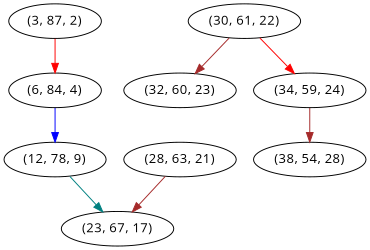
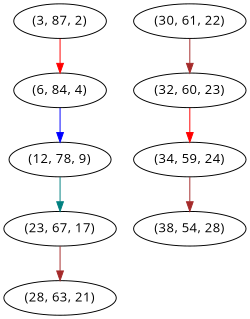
(274, 52) -> (190, 120)
(152, 191) -> (60, 259)
